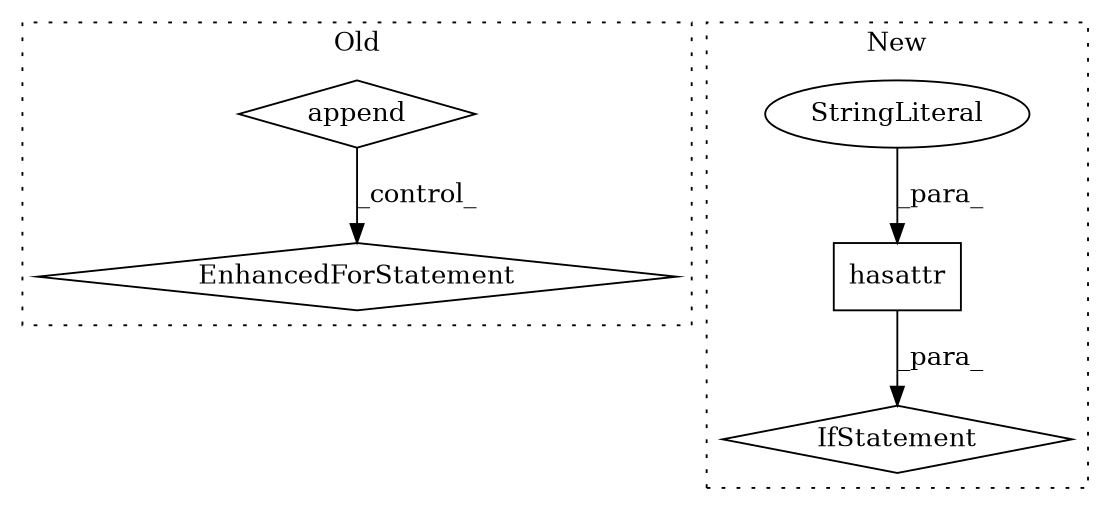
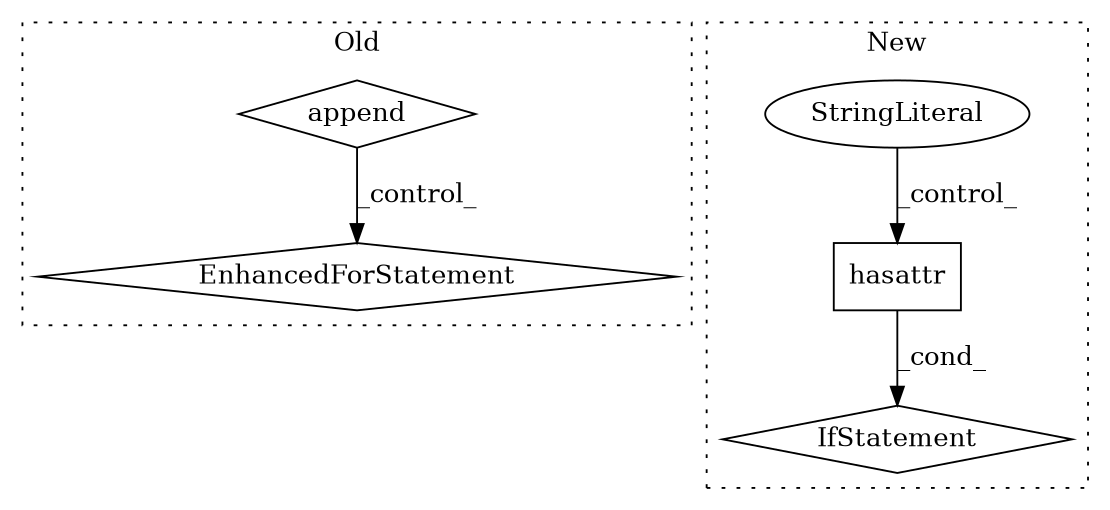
(940, 195) -> (957, 195)
(940, 358) -> (942, 358)
